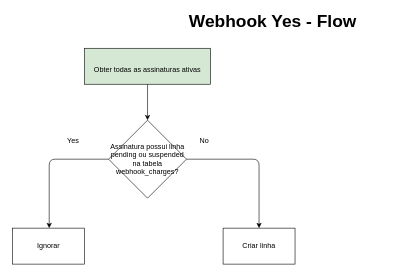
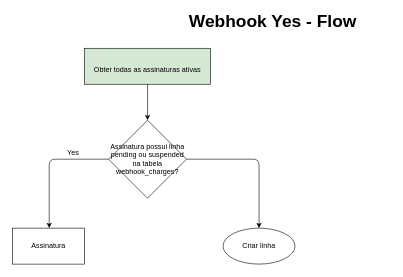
(73, 141) -> (73, 153)
(204, 141) -> none
(48, 246) -> (48, 246)
(259, 246) -> (259, 246)
